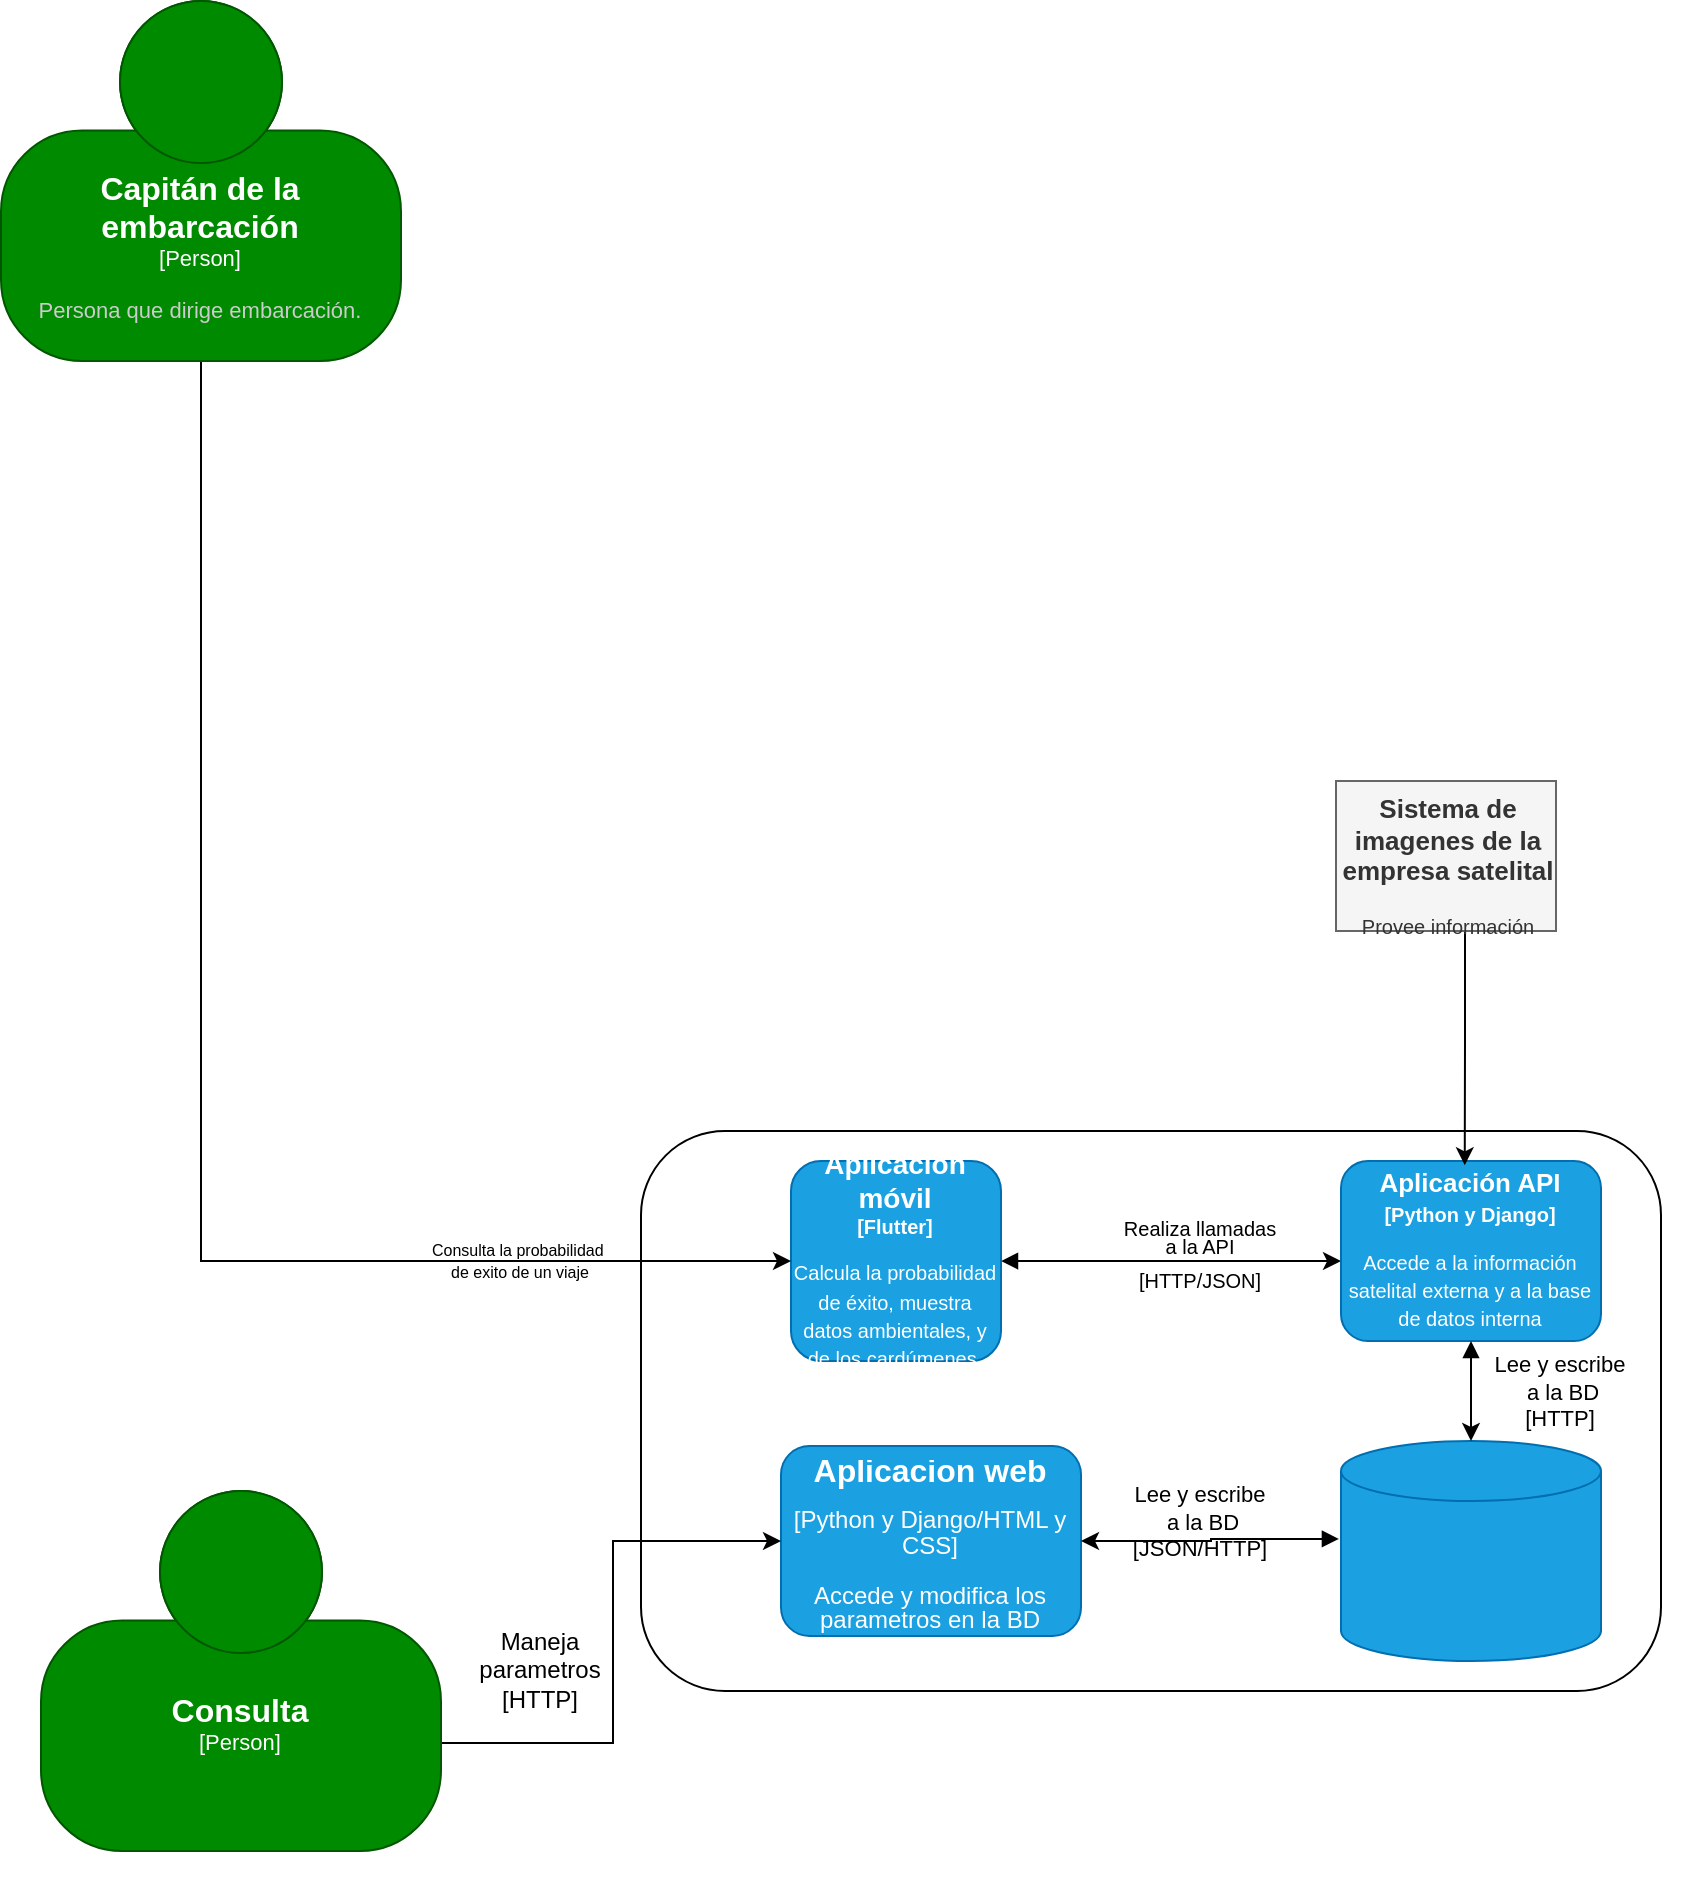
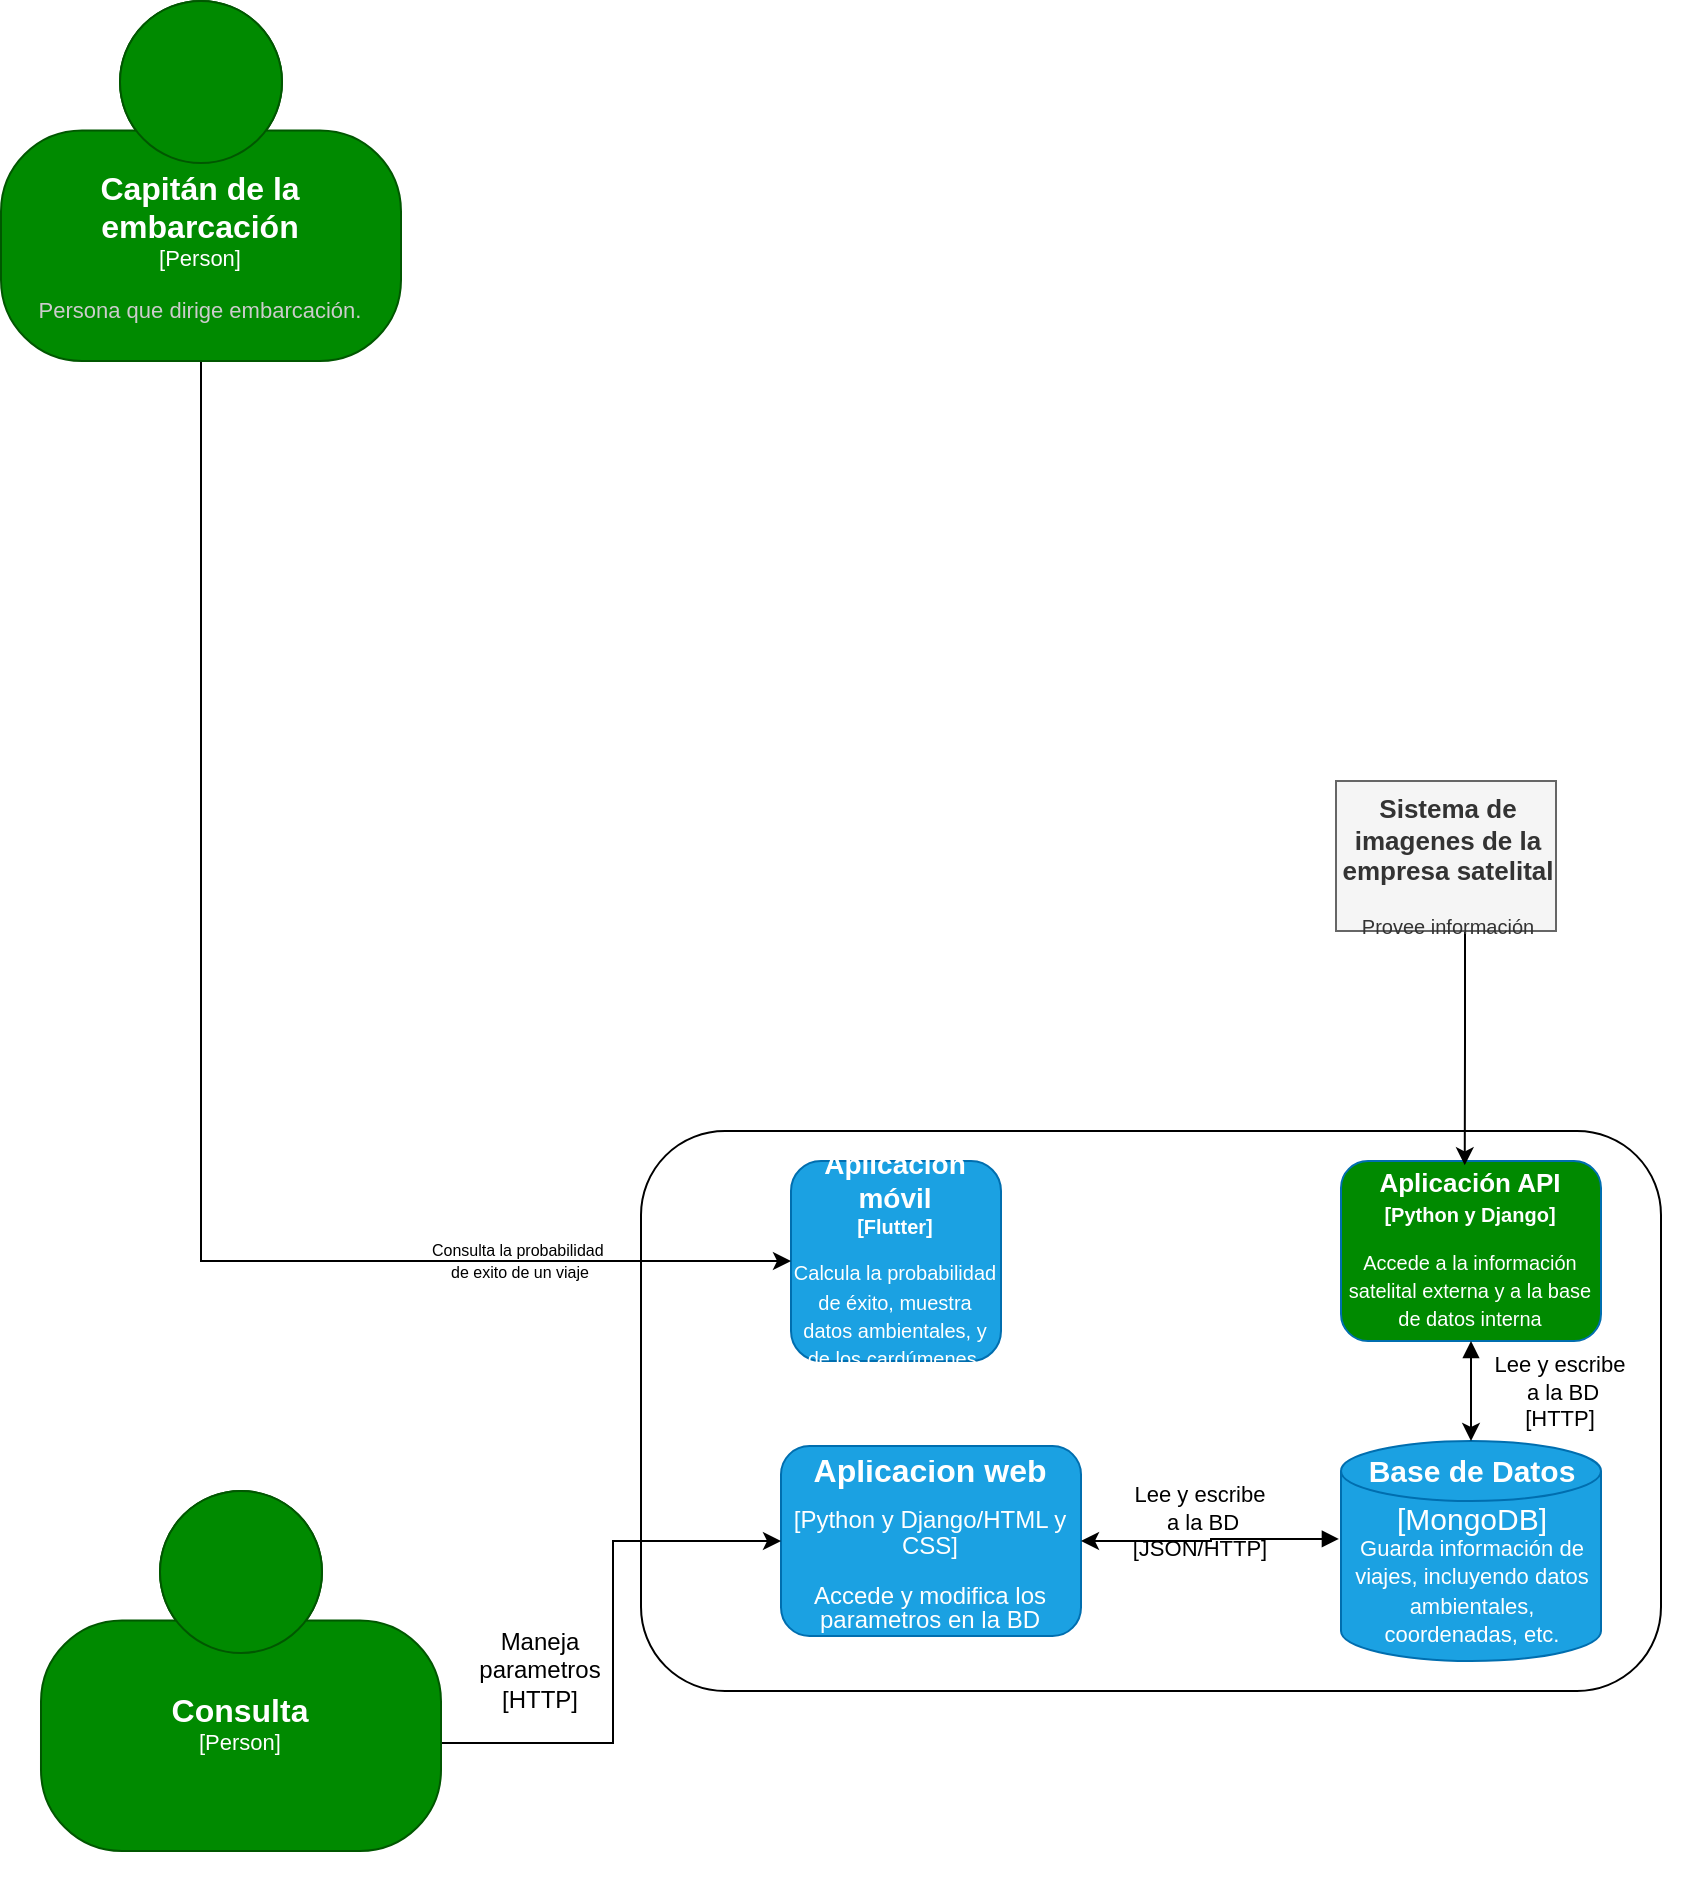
(1201, 1251) -> none
(1471, 1251) -> (1471, 1251)
(1172, 1261) -> none
none -> (1471, 1541)
